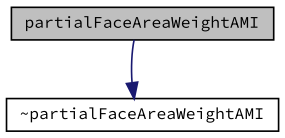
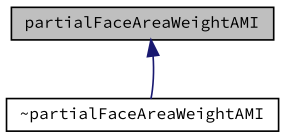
(132, 61) -> (153, 78)
